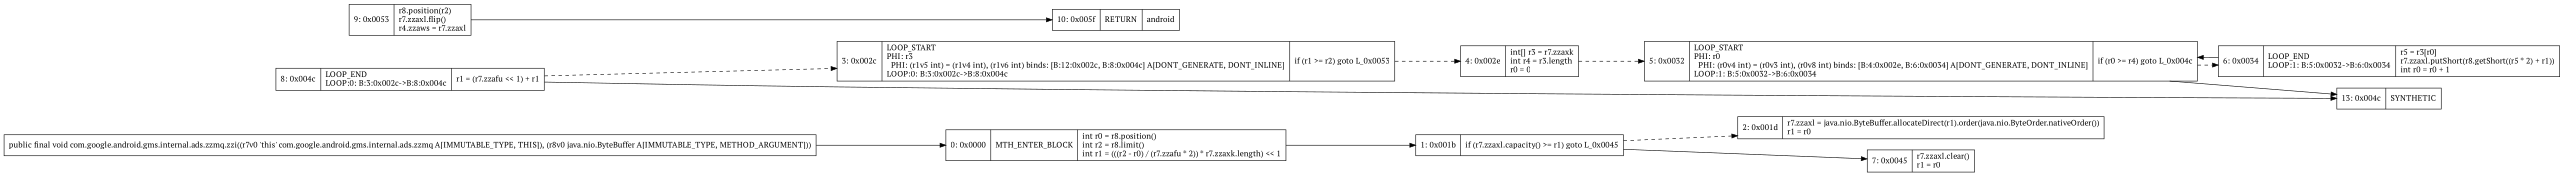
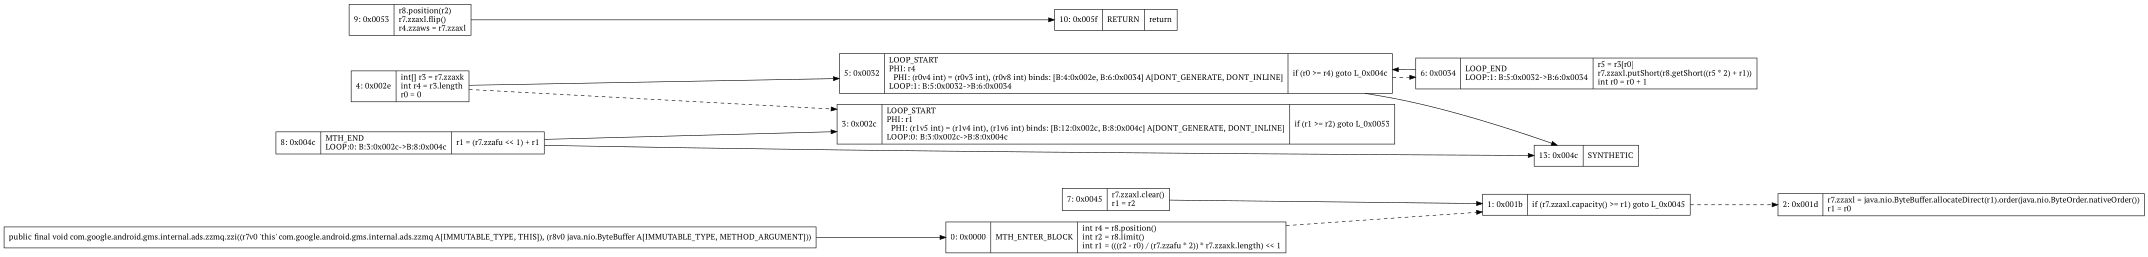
(1161, 20) -> (1161, 20)
(901, 57) -> (901, 120)
(1708, 57) -> (903, 69)
(1425, 61) -> (650, 99)
(1608, 61) -> (651, 82)
(688, 72) -> (688, 136)
(346, 75) -> (345, 138)
(1119, 136) -> (1119, 228)
(1348, 145) -> (1381, 219)
(1742, 154) -> (1323, 202)
(1929, 165) -> (1124, 204)
